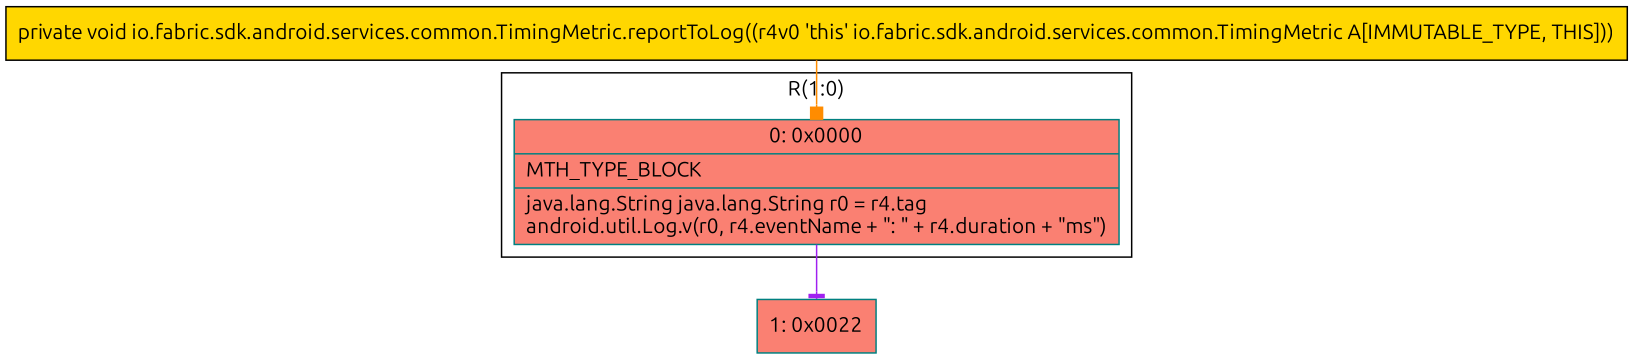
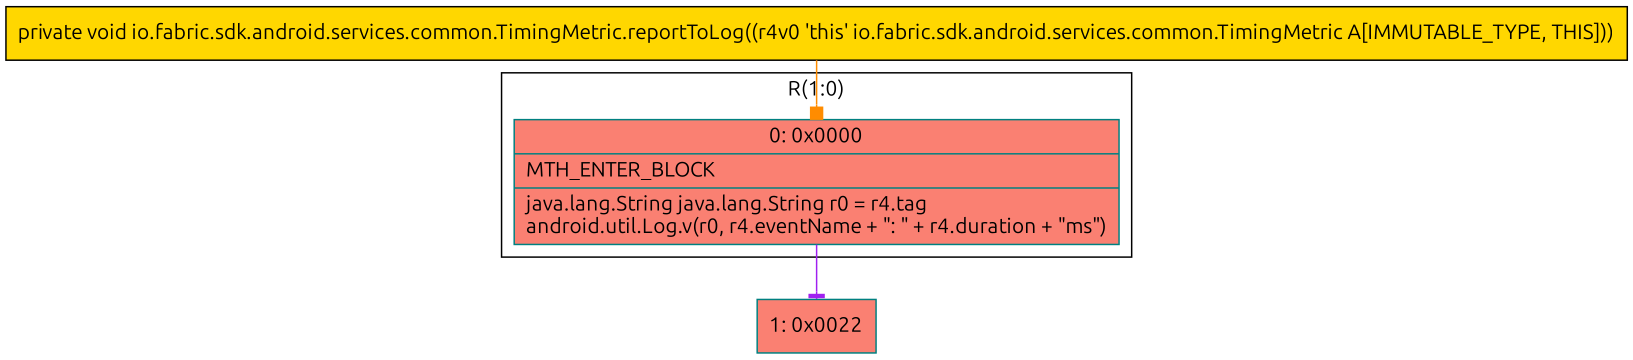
(614, 170) -> (620, 170)
